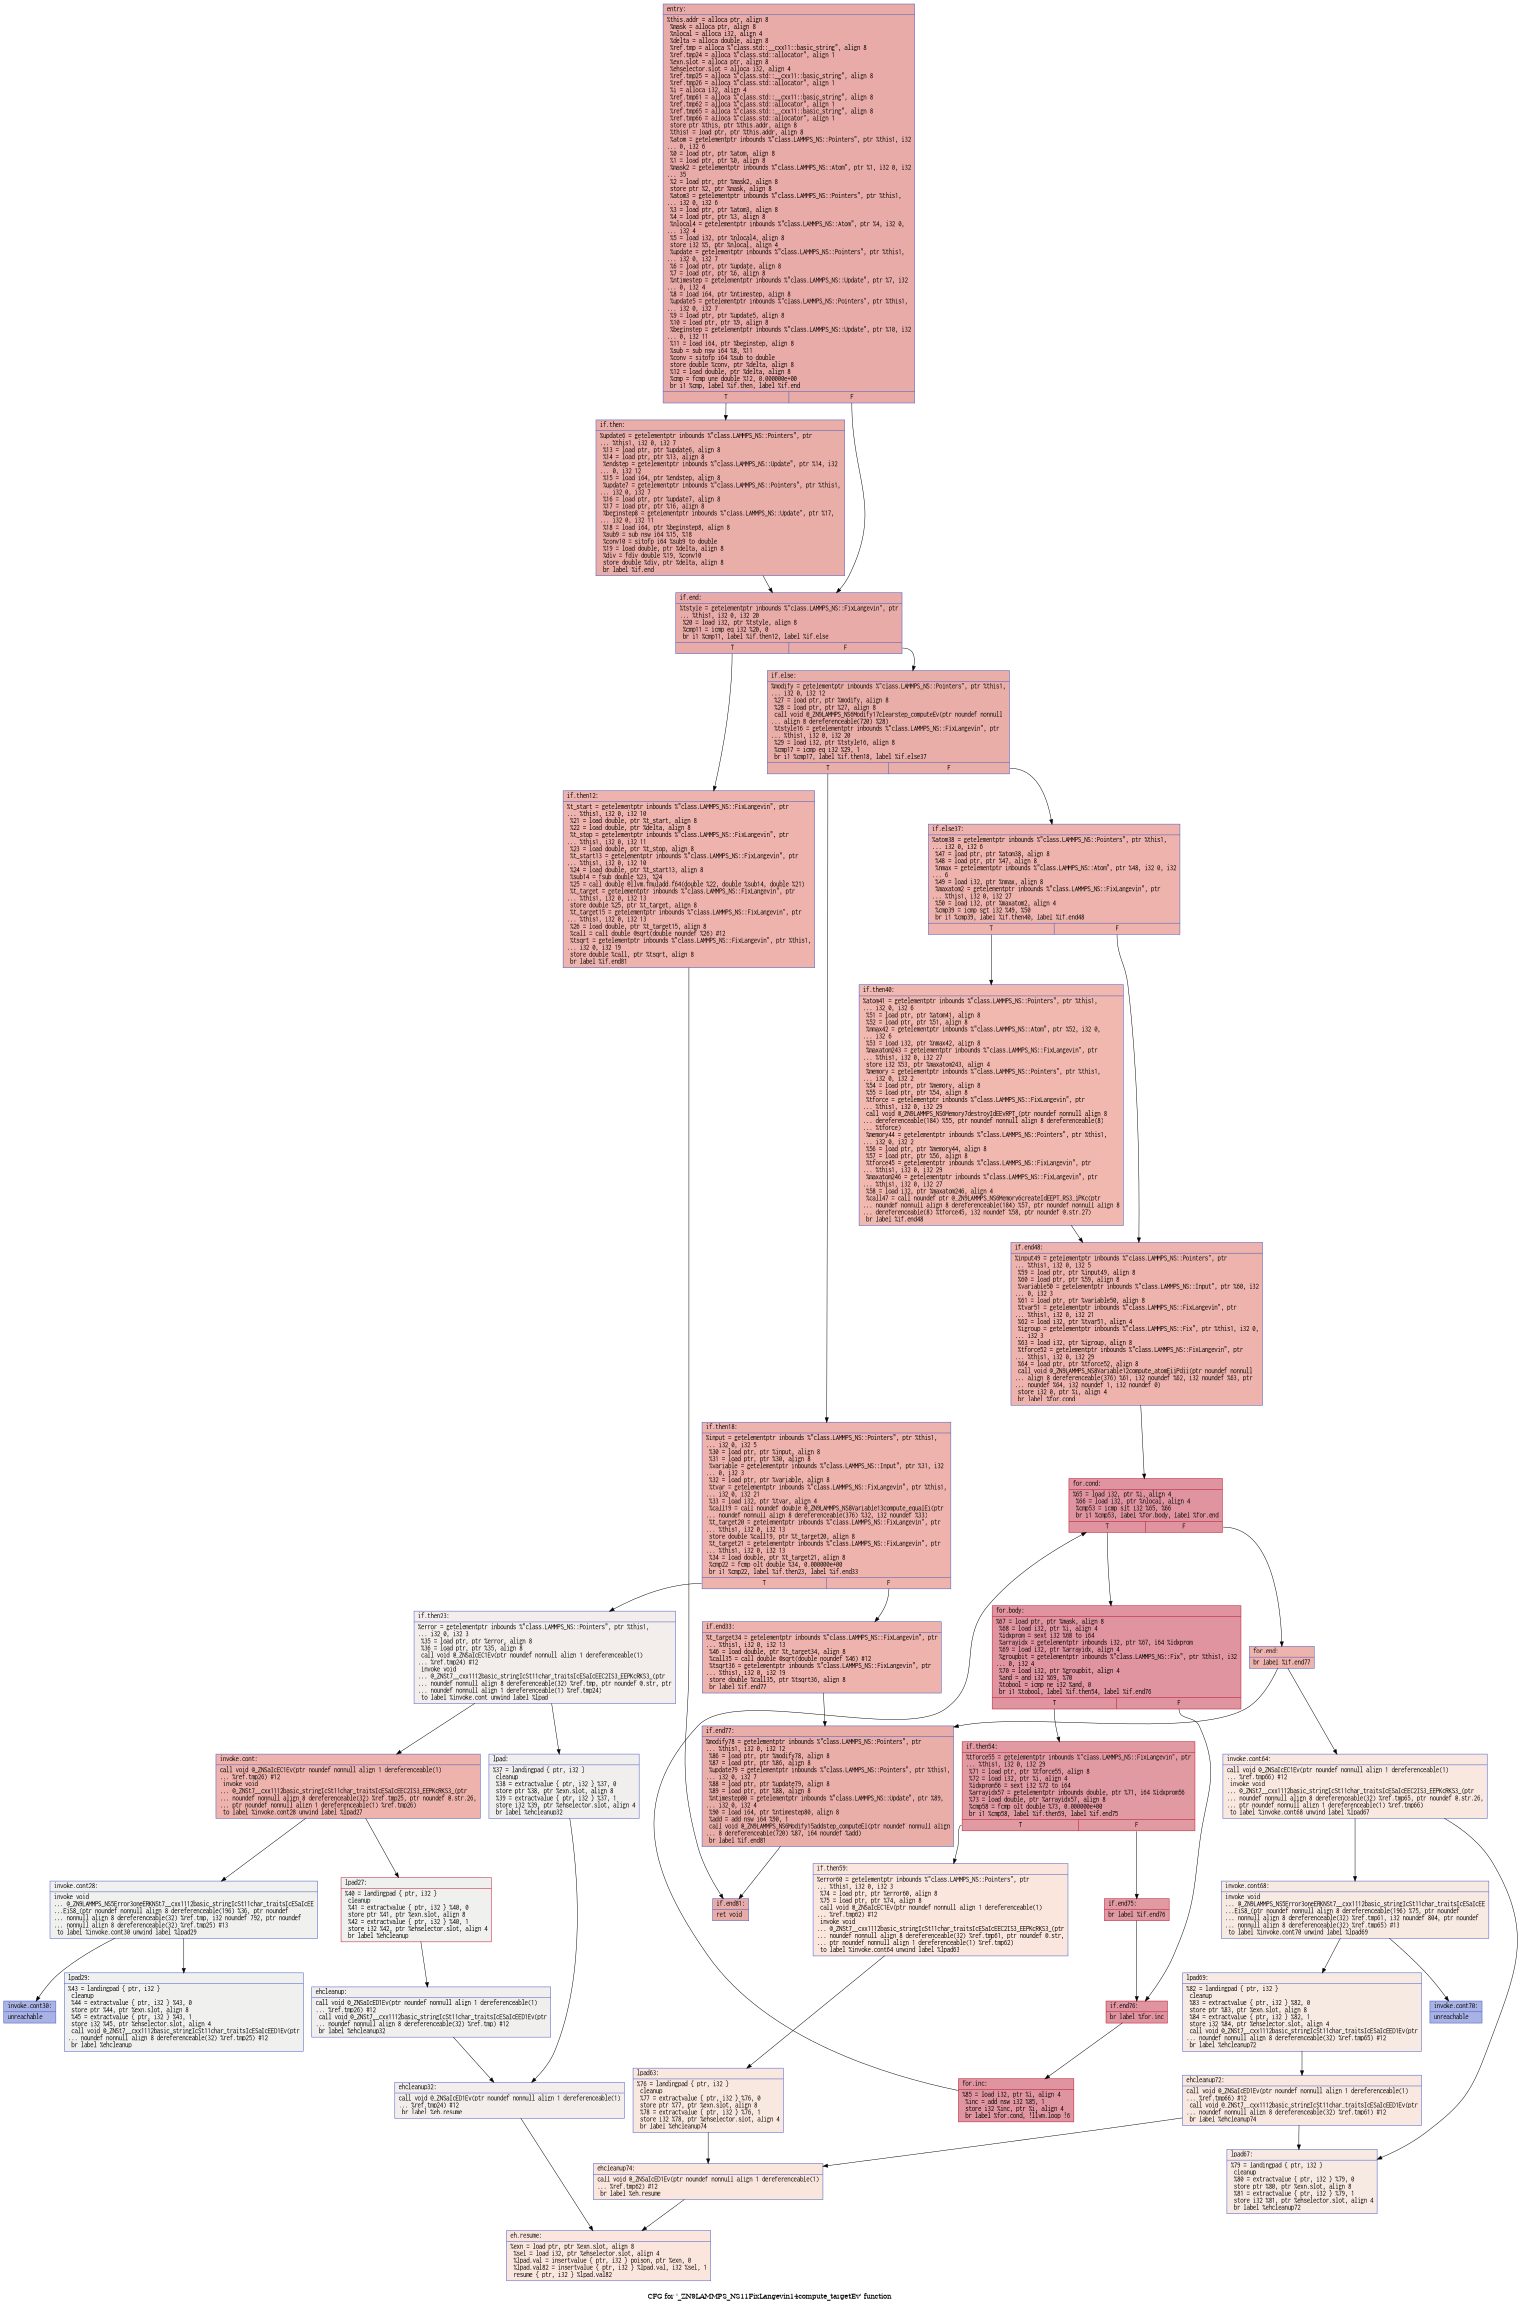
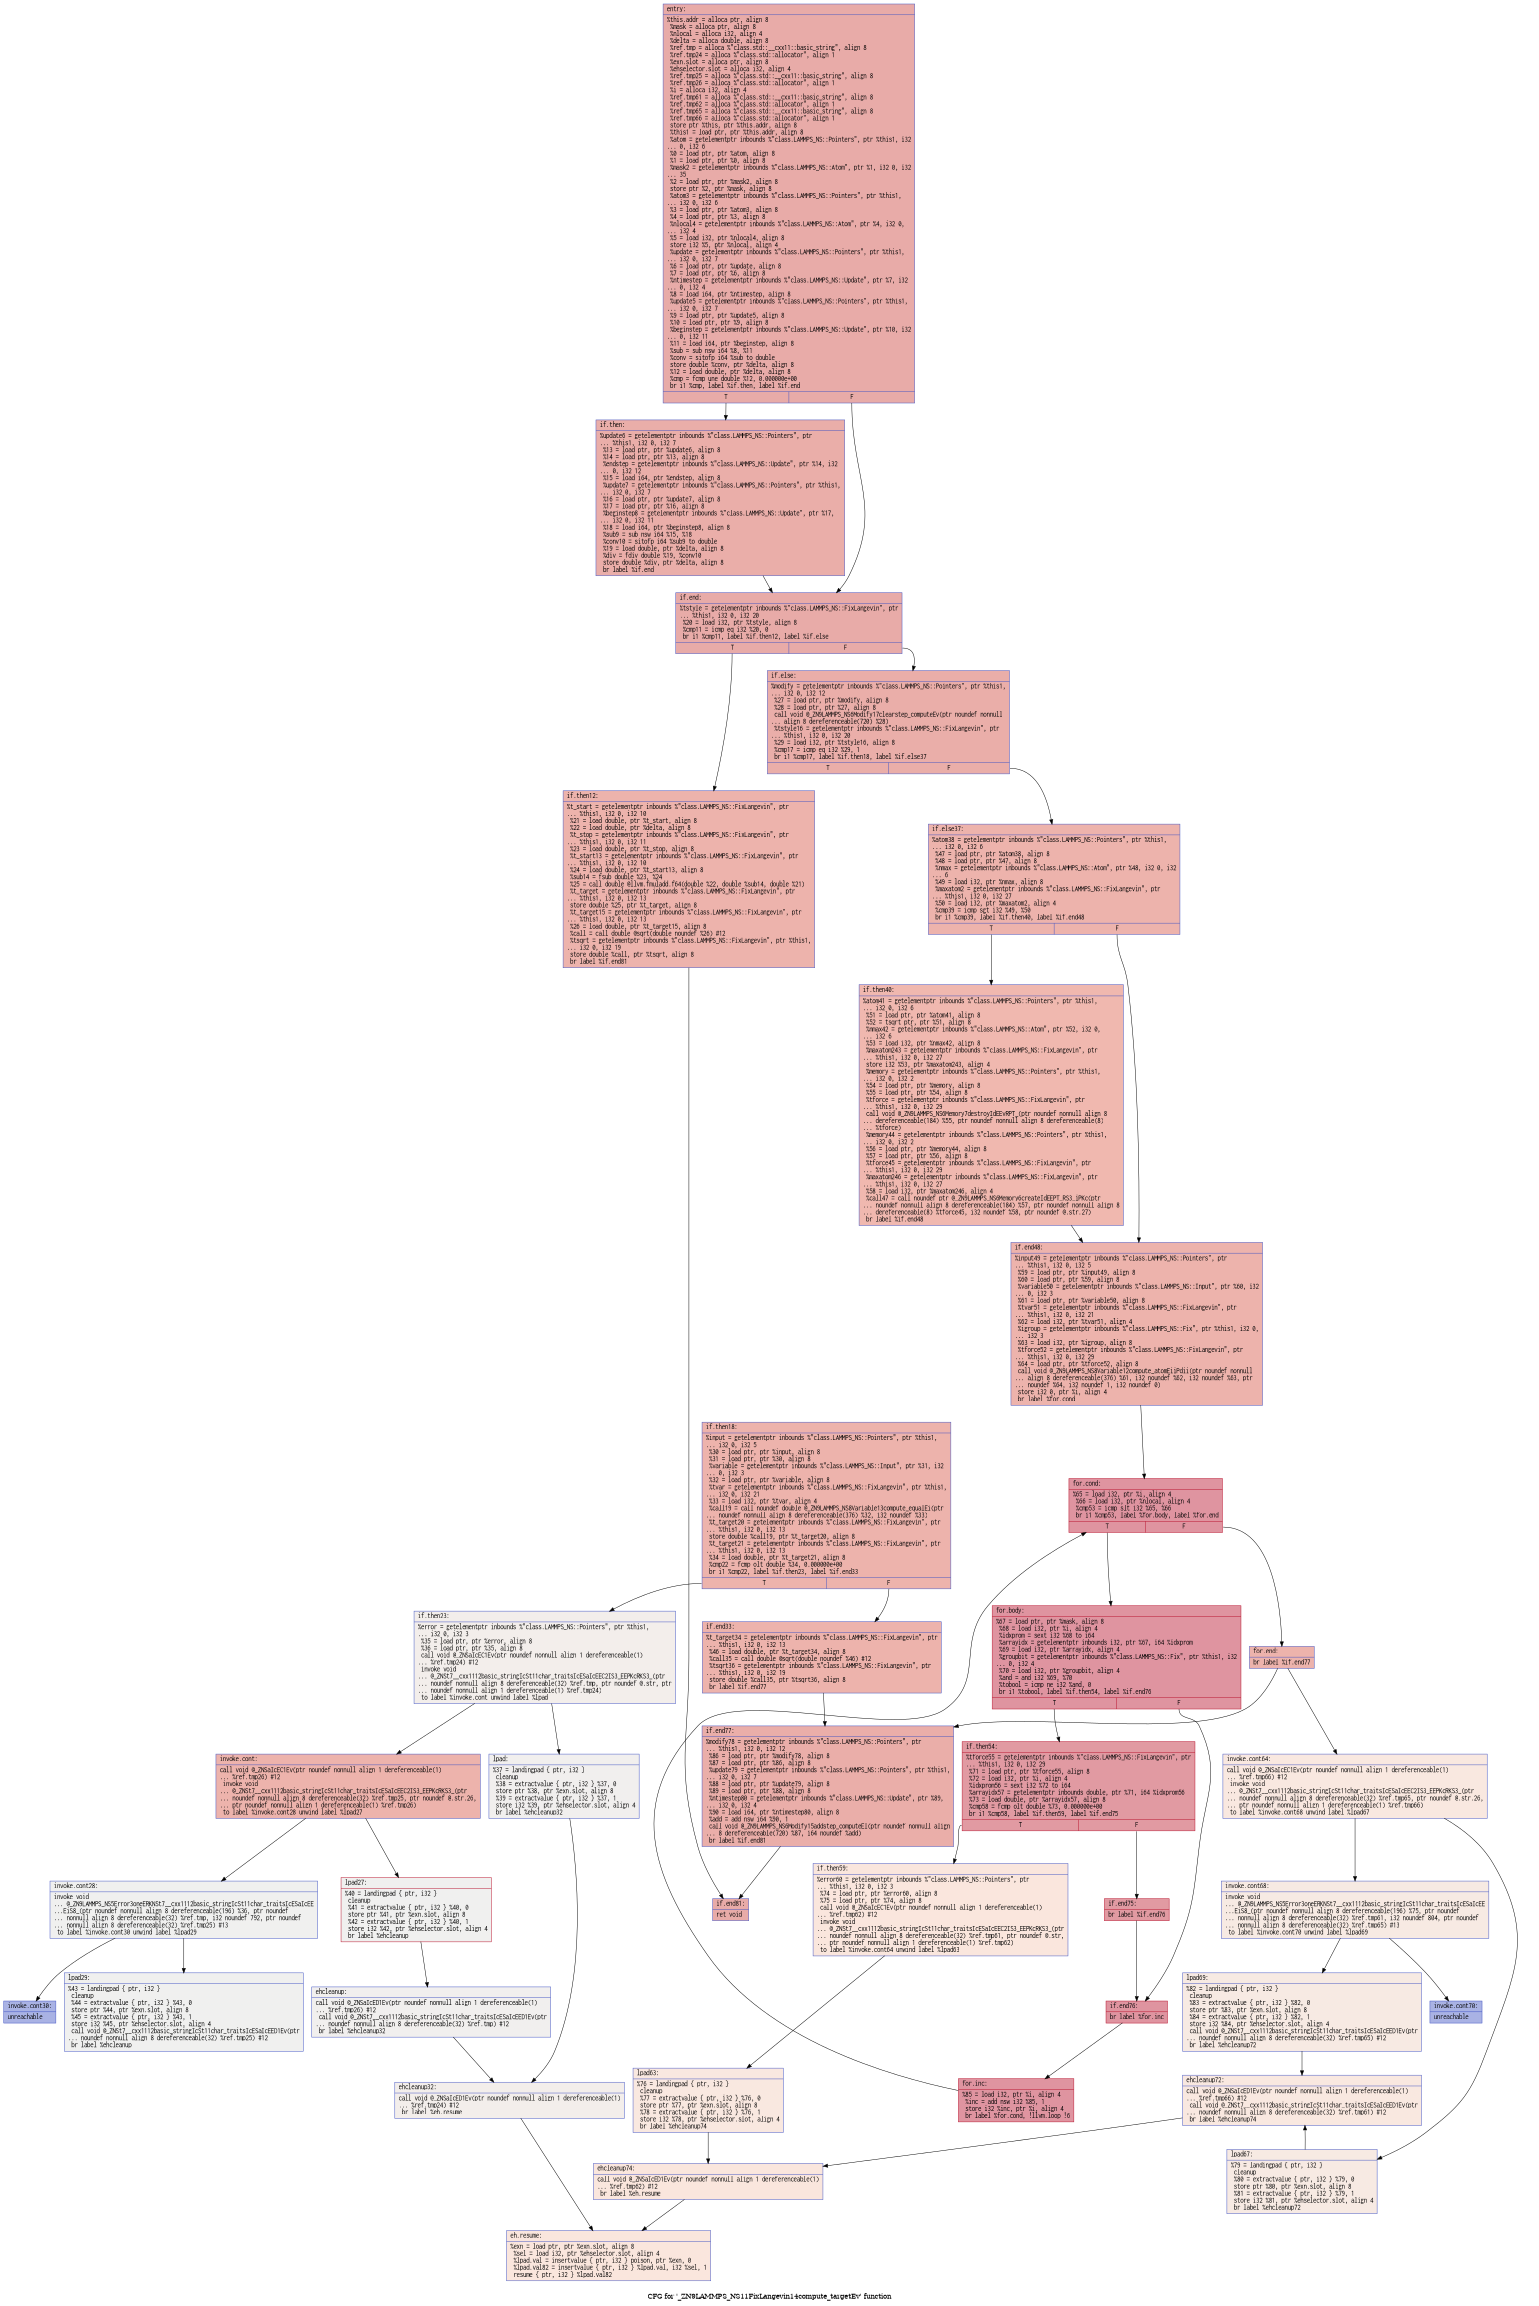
(915, 1022) -> (917, 1022)
(828, 1096) -> none
(1299, 2135) -> (1305, 2140)
